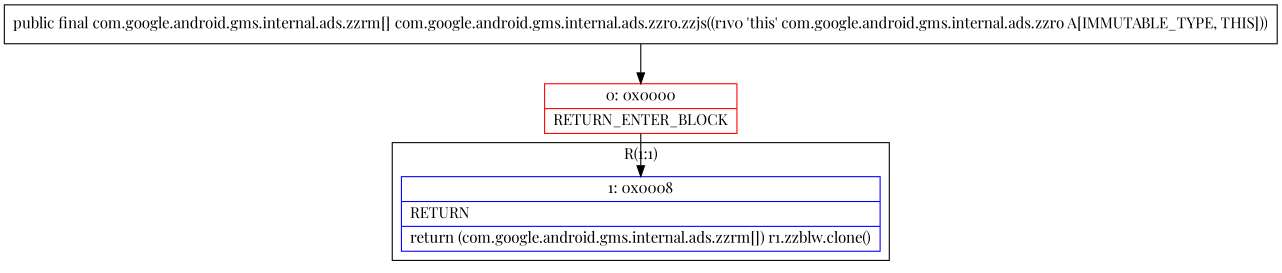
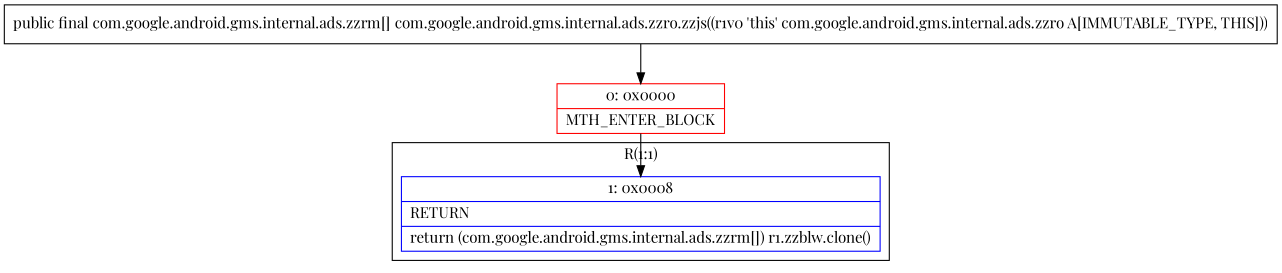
(641, 120) -> (641, 120)
